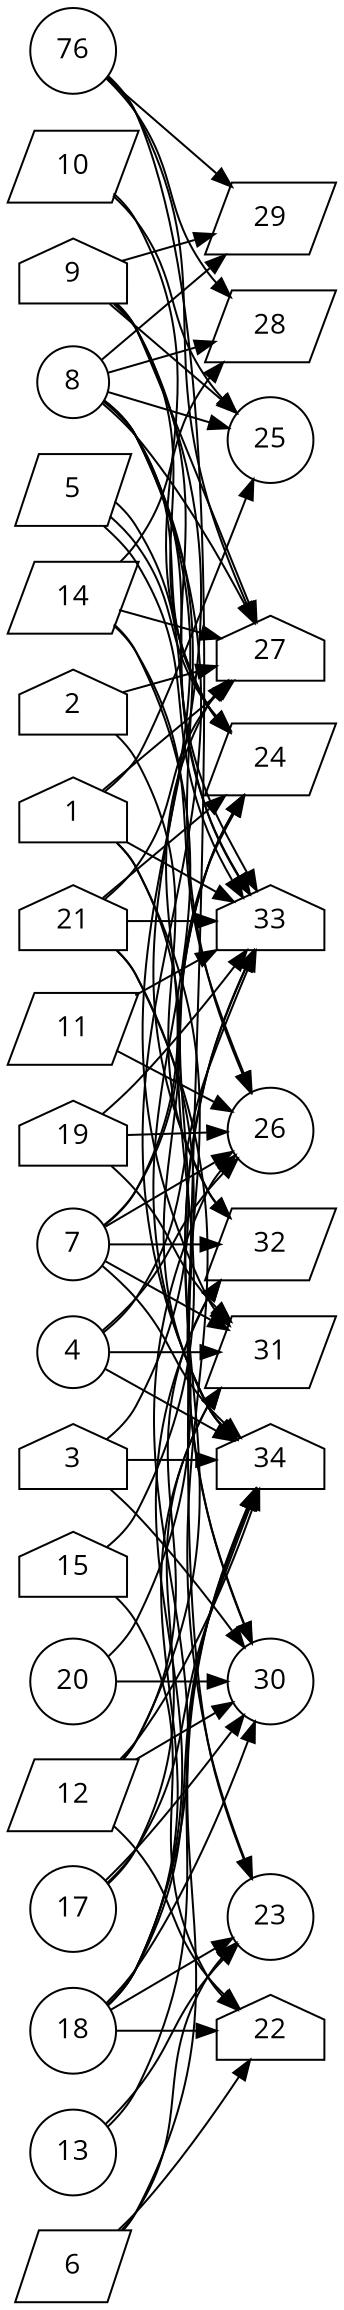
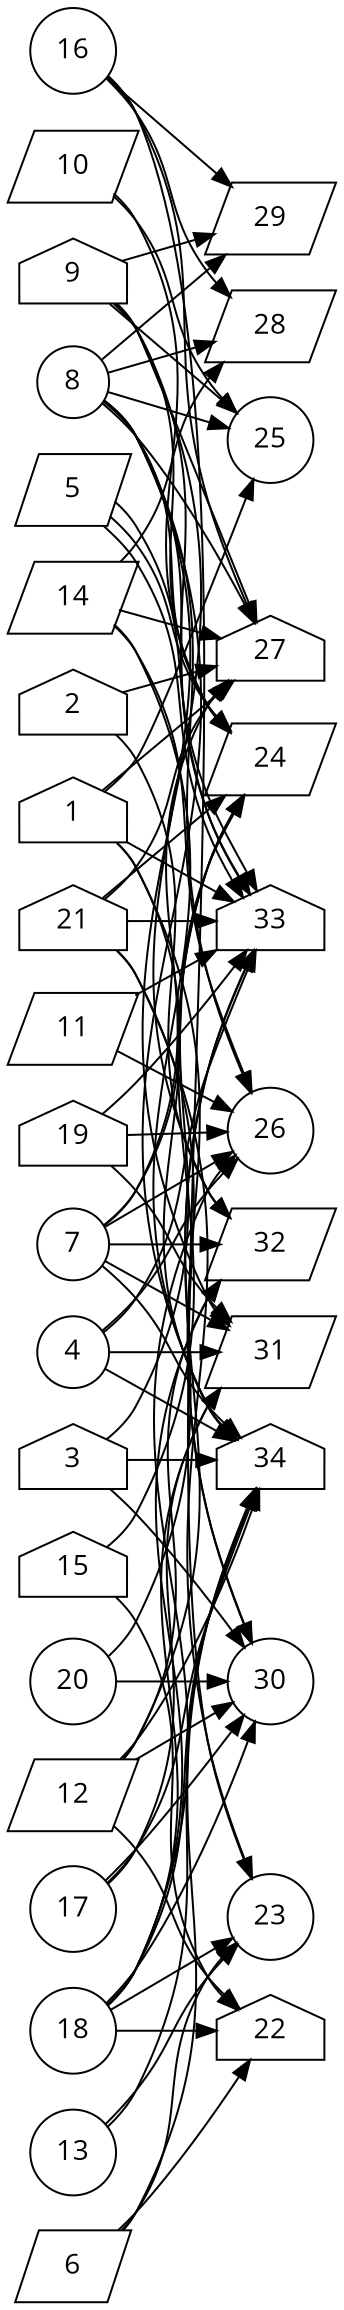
(73, 51) -> (73, 51)
